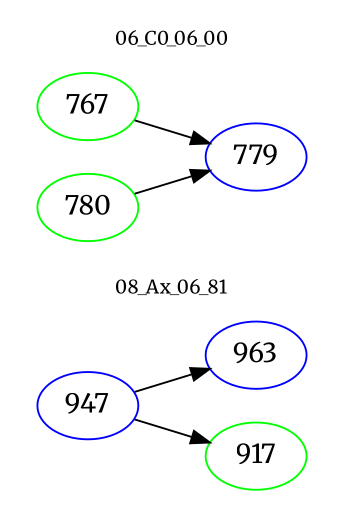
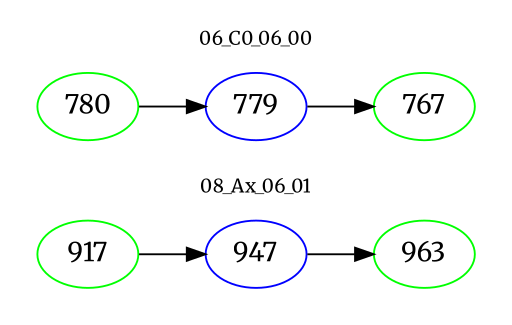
(163, 129) -> (331, 107)
(172, 289) -> (256, 188)
(256, 355) -> (424, 254)
(163, 428) -> (163, 254)
